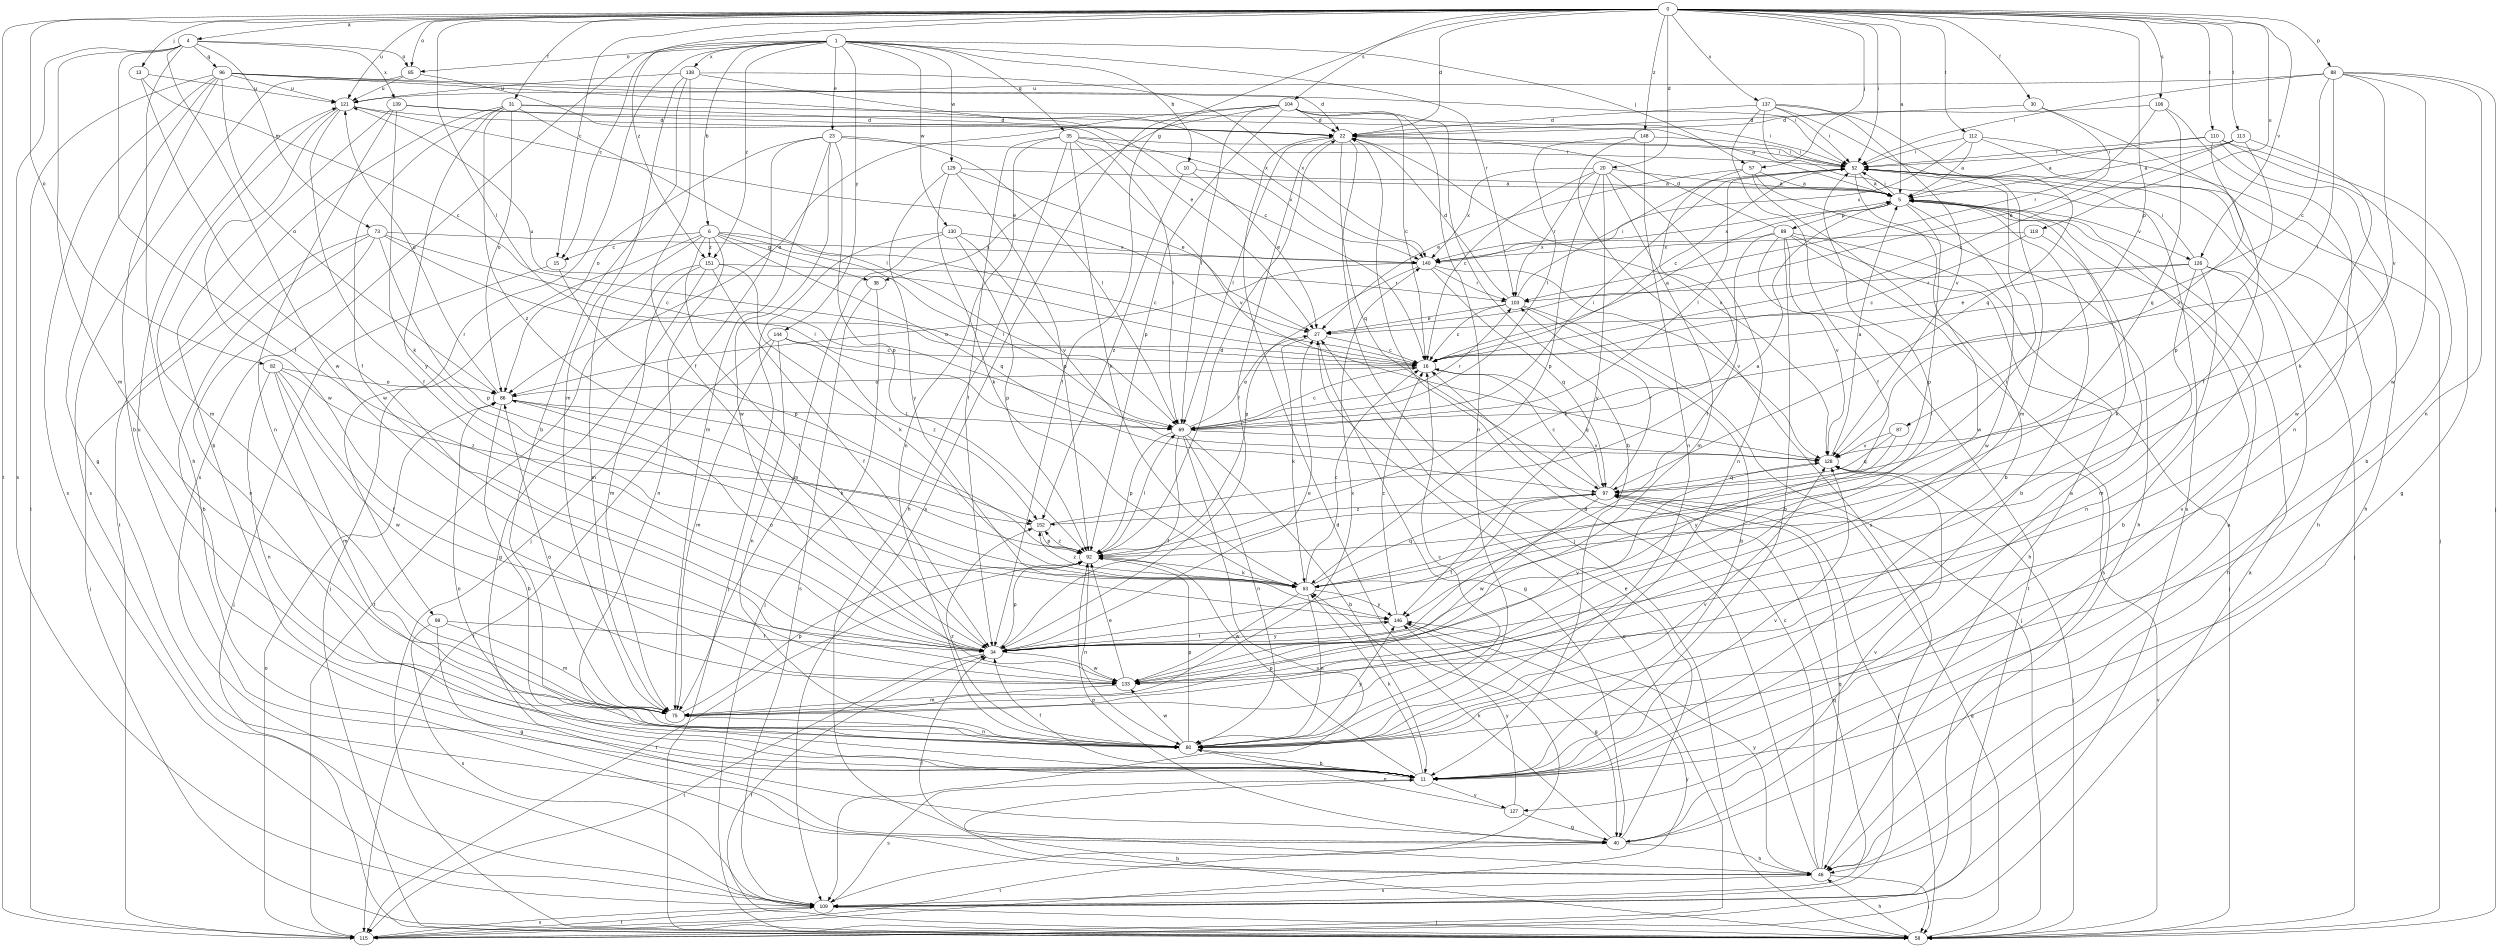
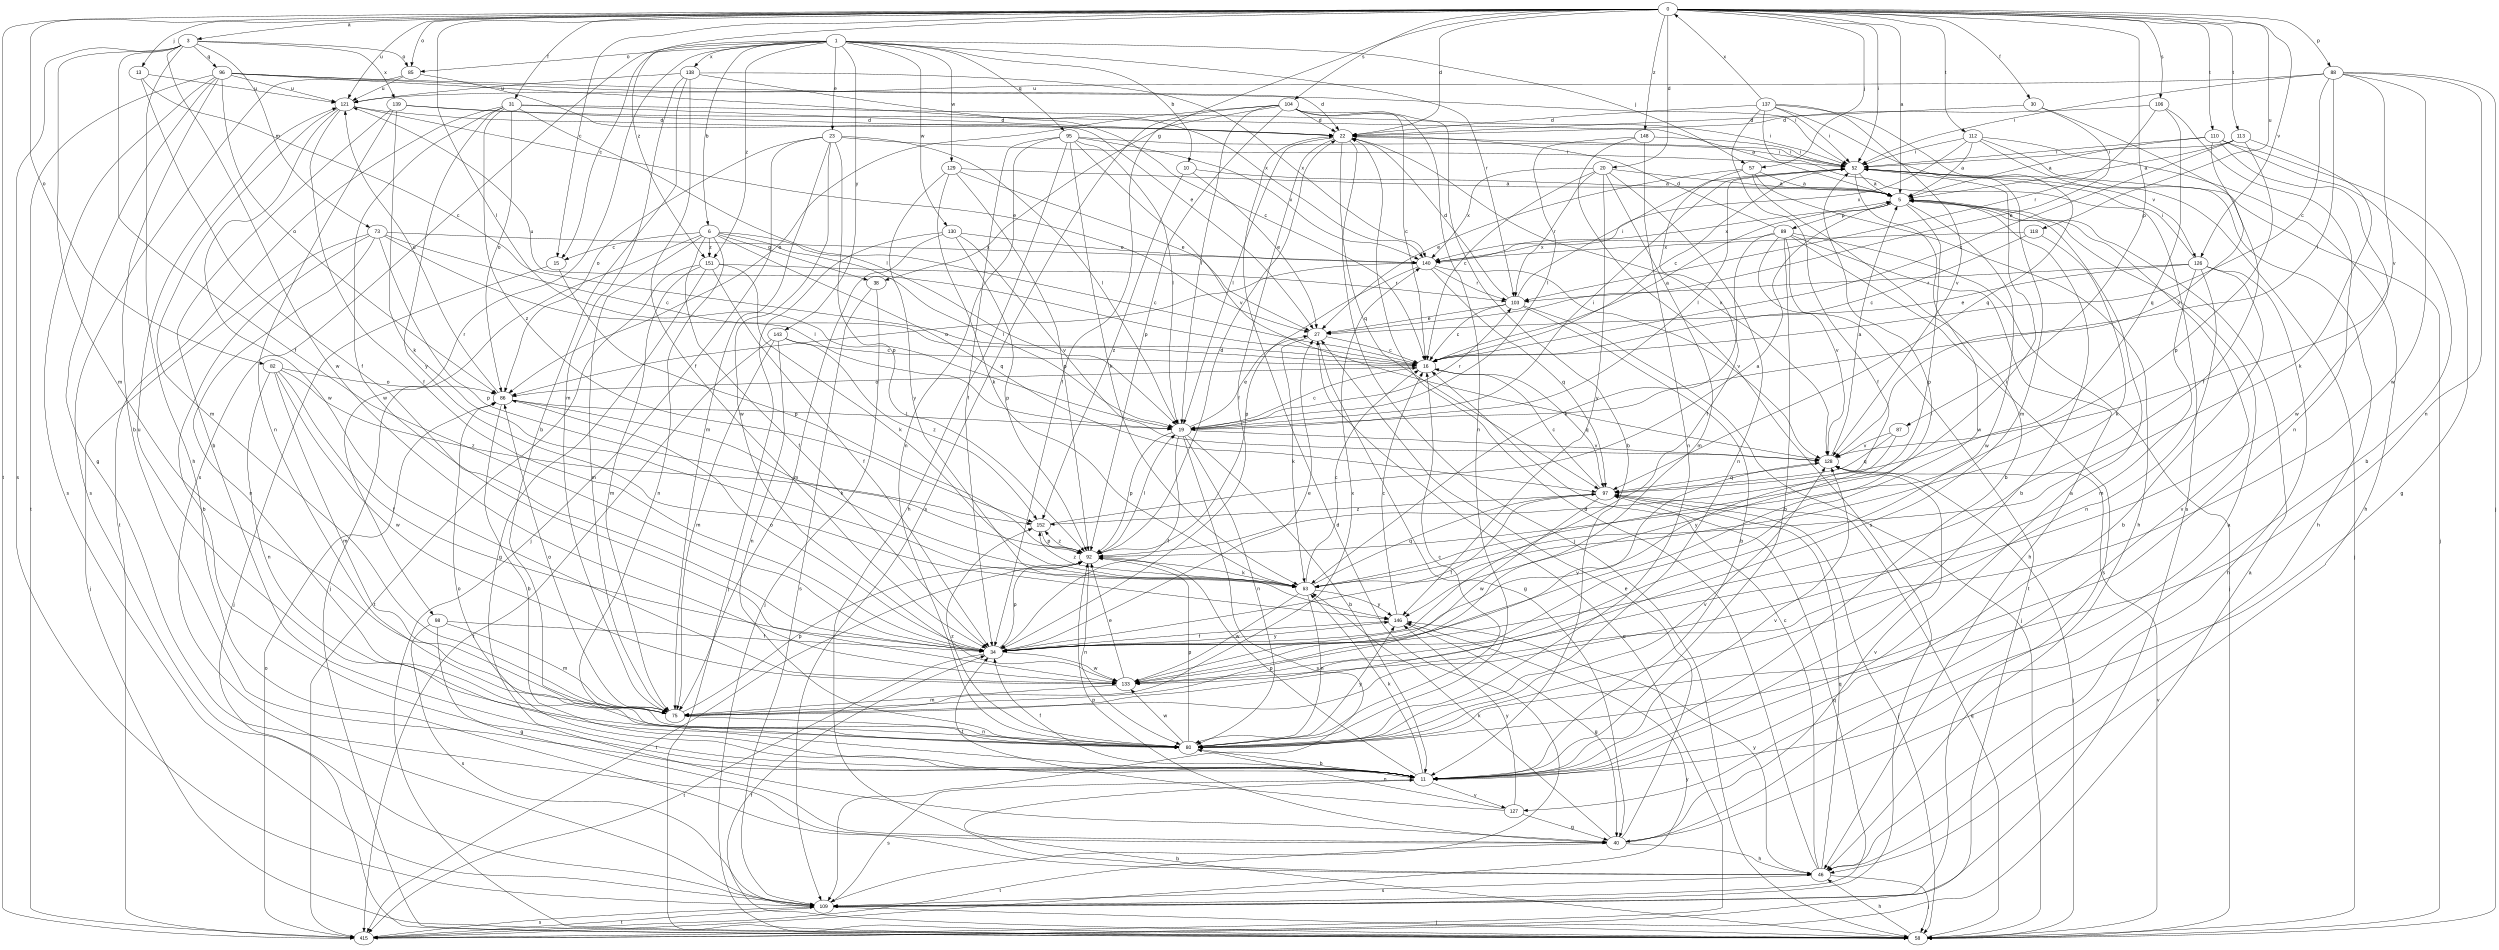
(188, 41) -> (188, 41)
(1710, 60) -> (1721, 56)
(1069, 136) -> (1069, 136)
(1880, 183) -> none
(2052, 214) -> (2114, 192)
(1122, 247) -> (1122, 247)
(778, 335) -> (778, 335)
(1635, 375) -> none
(1181, 430) -> (1181, 430)
(1436, 457) -> none
(1282, 848) -> (1204, 785)
(364, 938) -> (364, 938)
